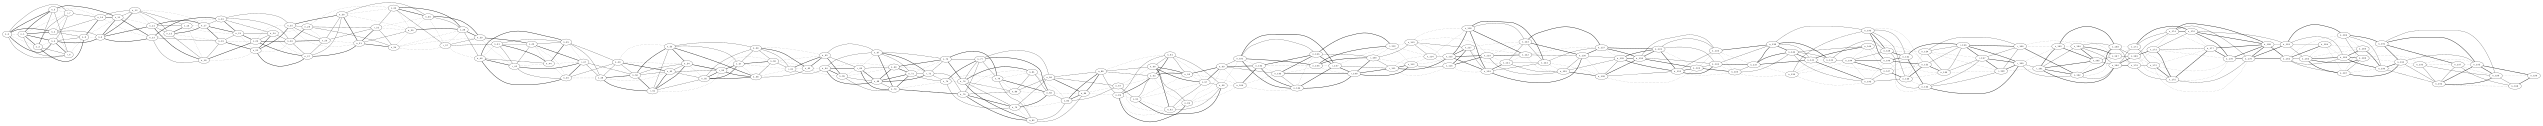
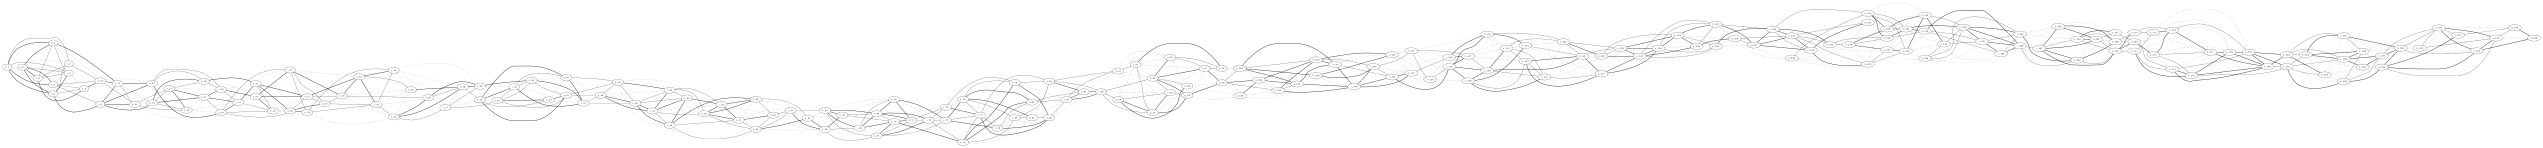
(1198, 67) -> none
